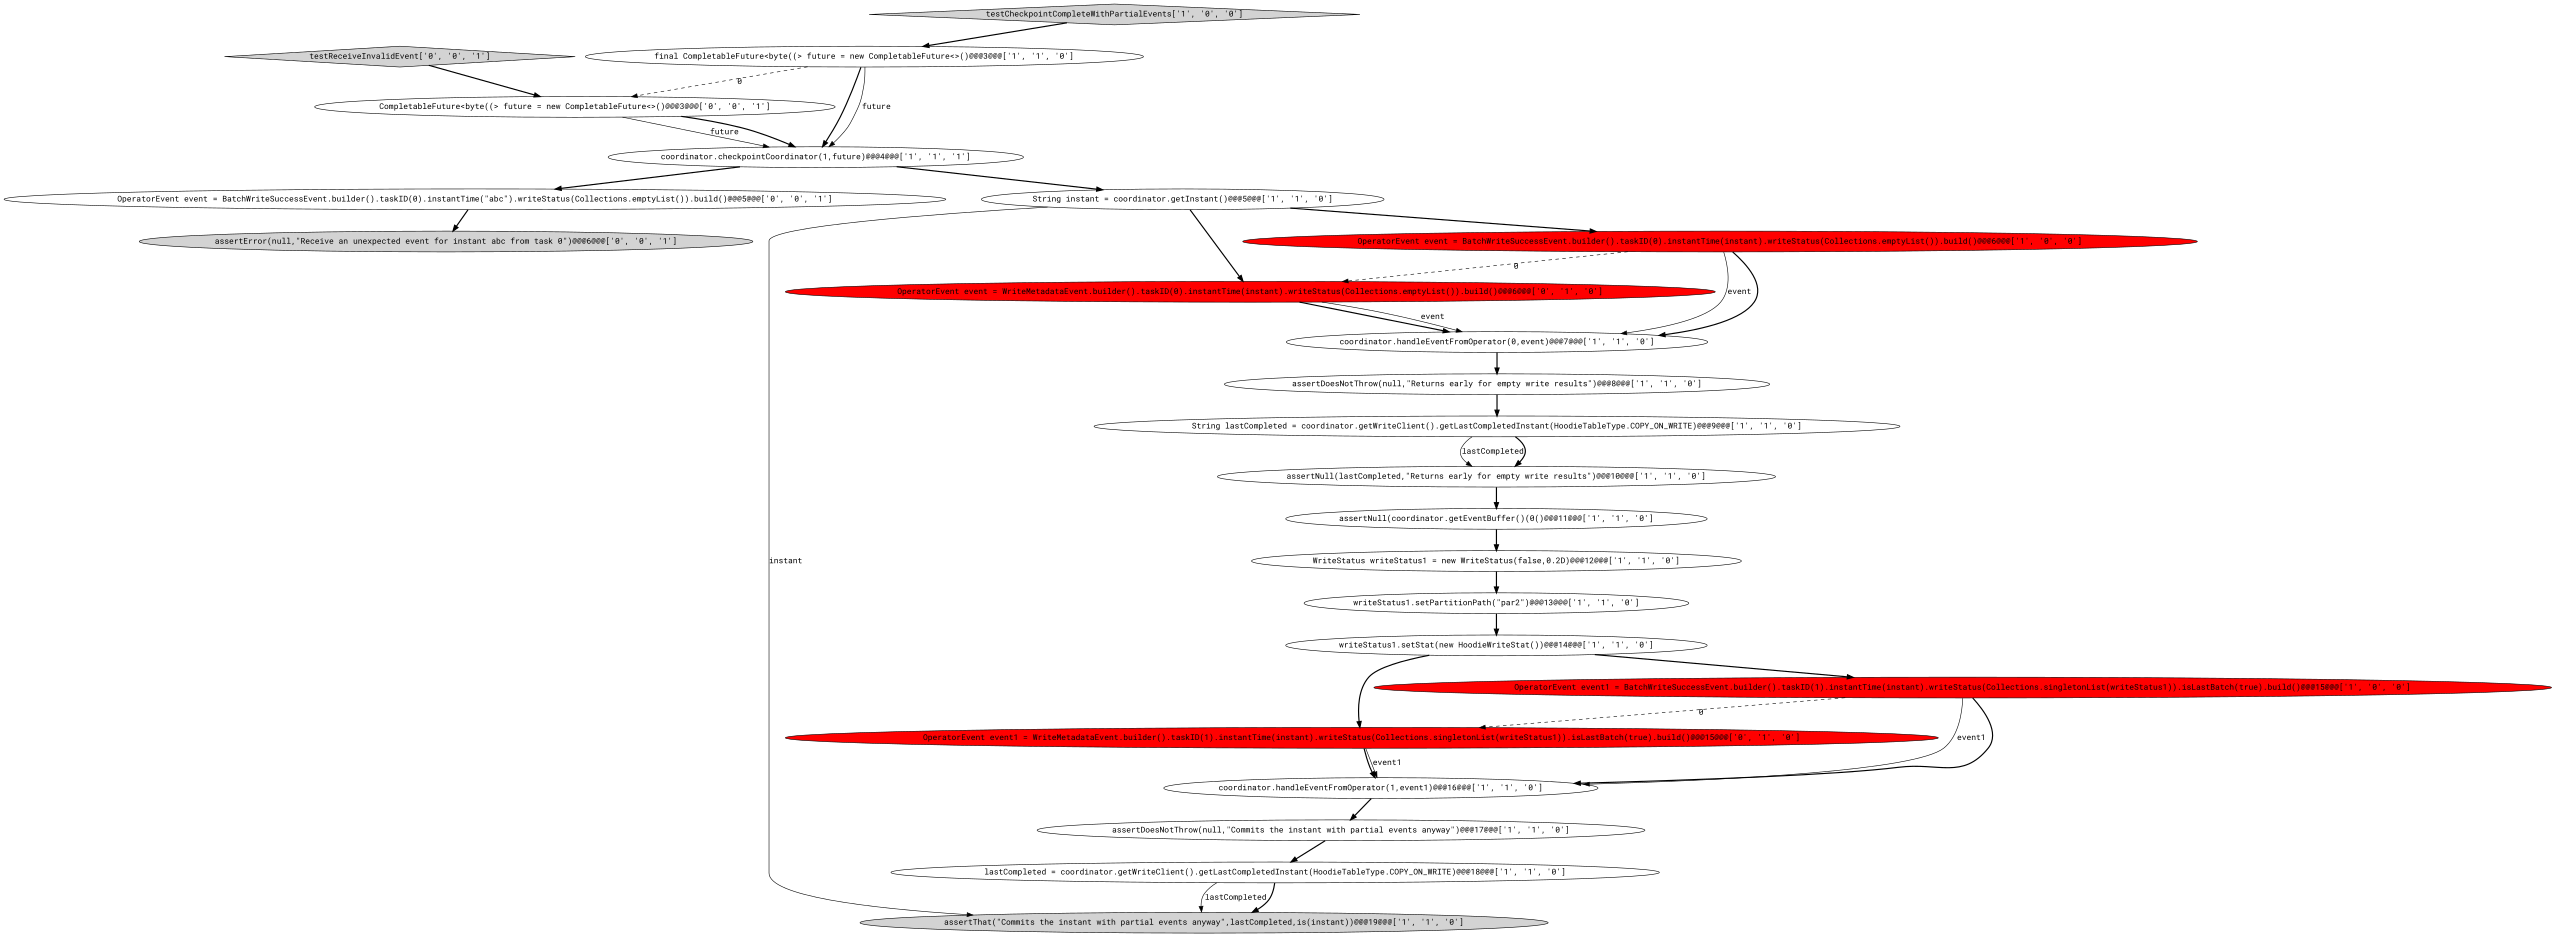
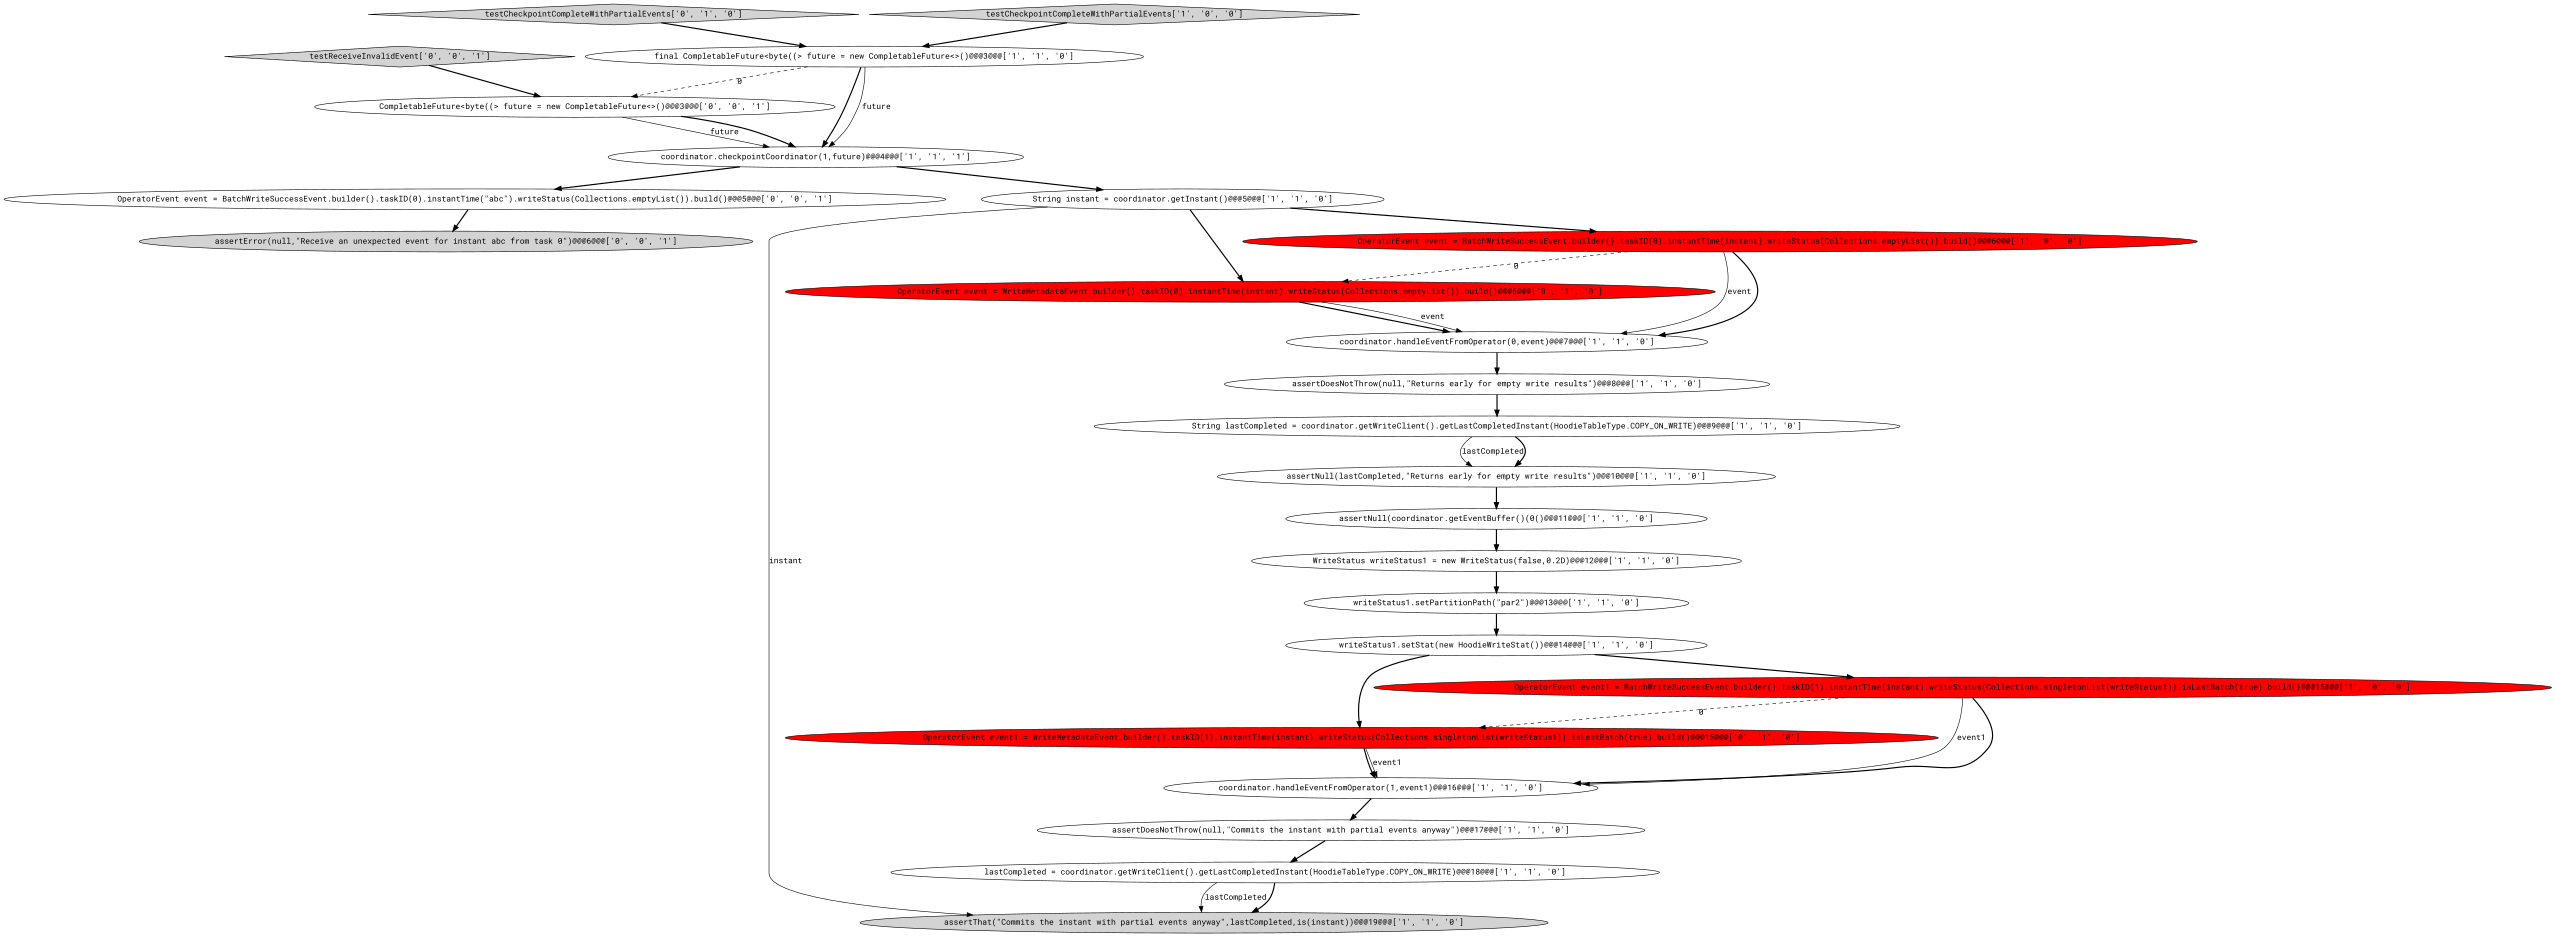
none -> (614, 14)
